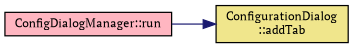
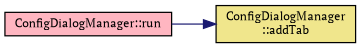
(282, 24) -> (286, 24)
